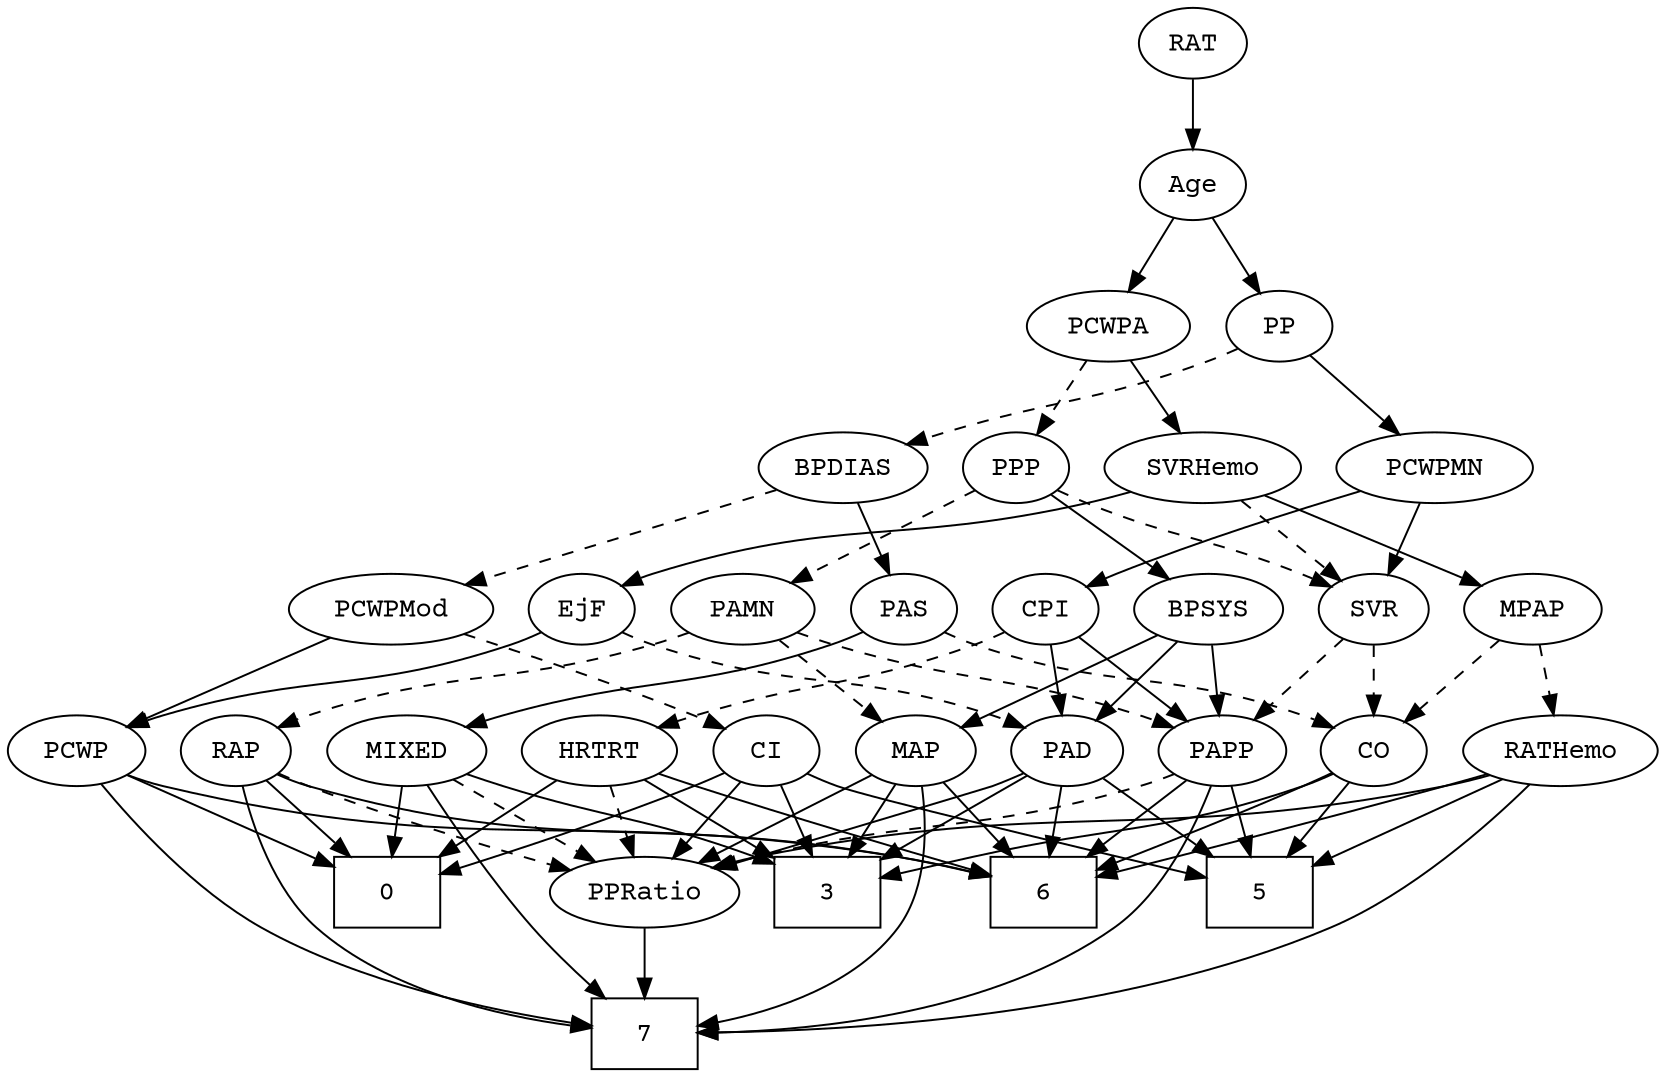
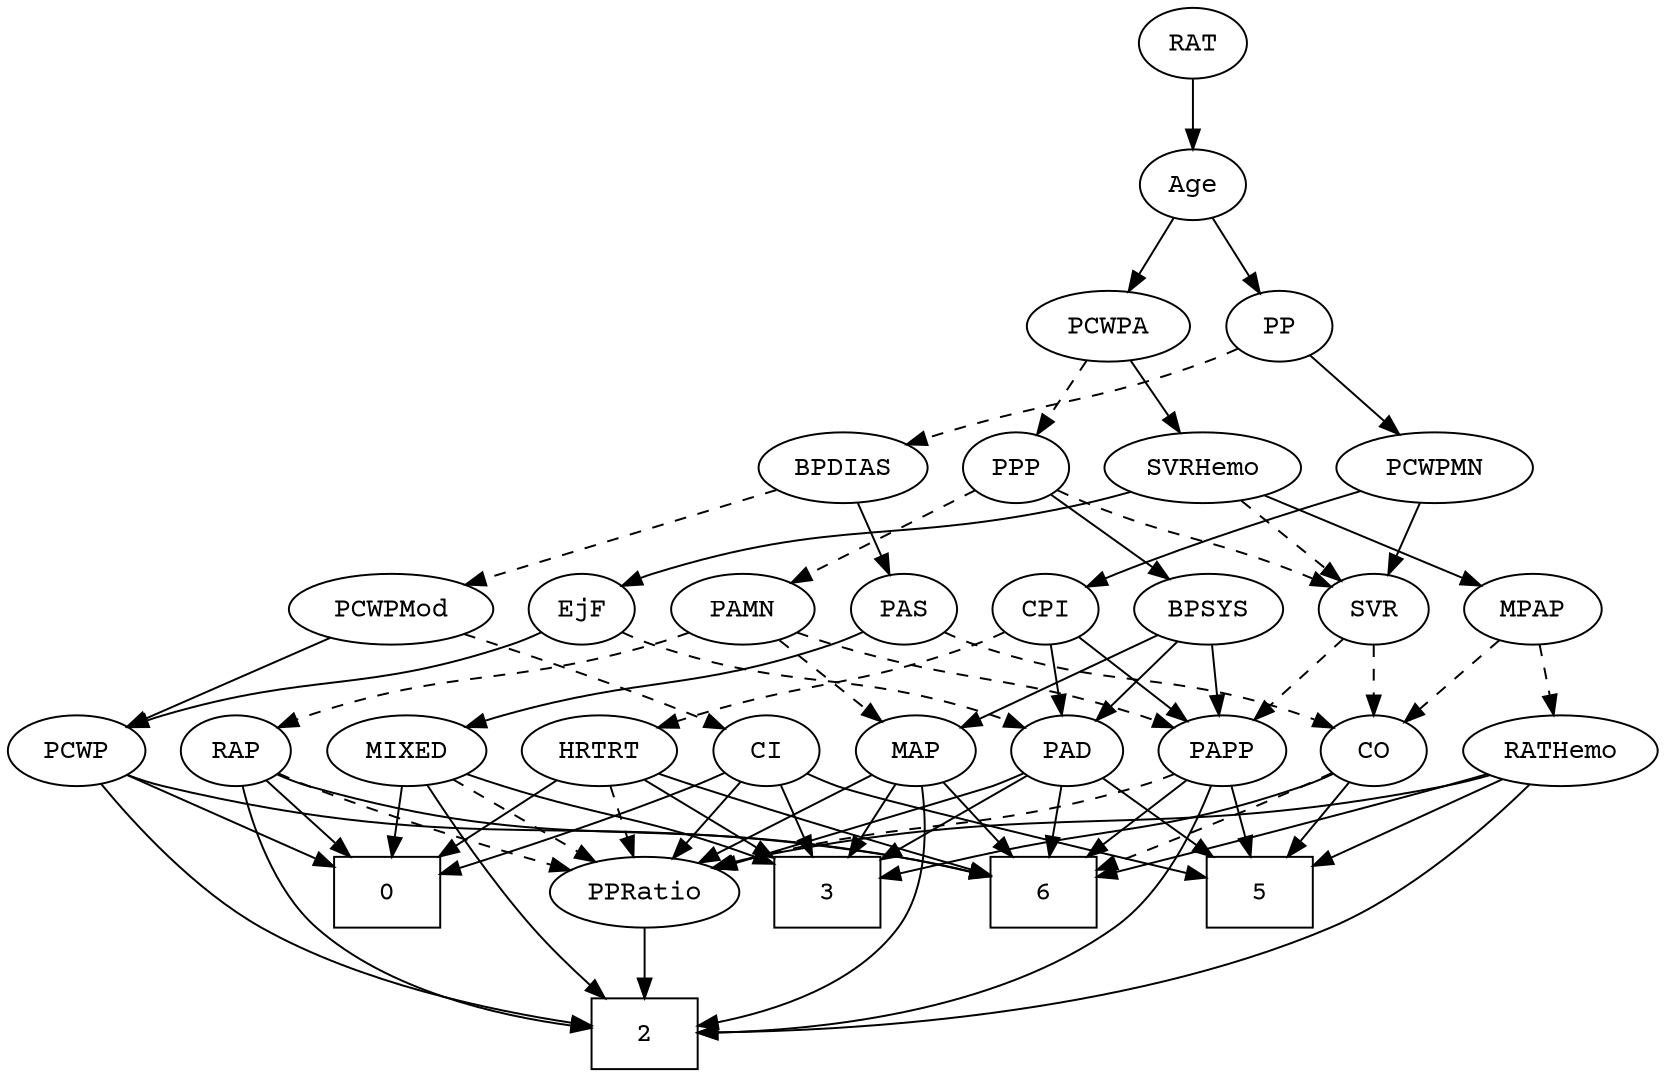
(1170, 841) -> (1170, 841)
(645, 1034) -> (645, 1034)
